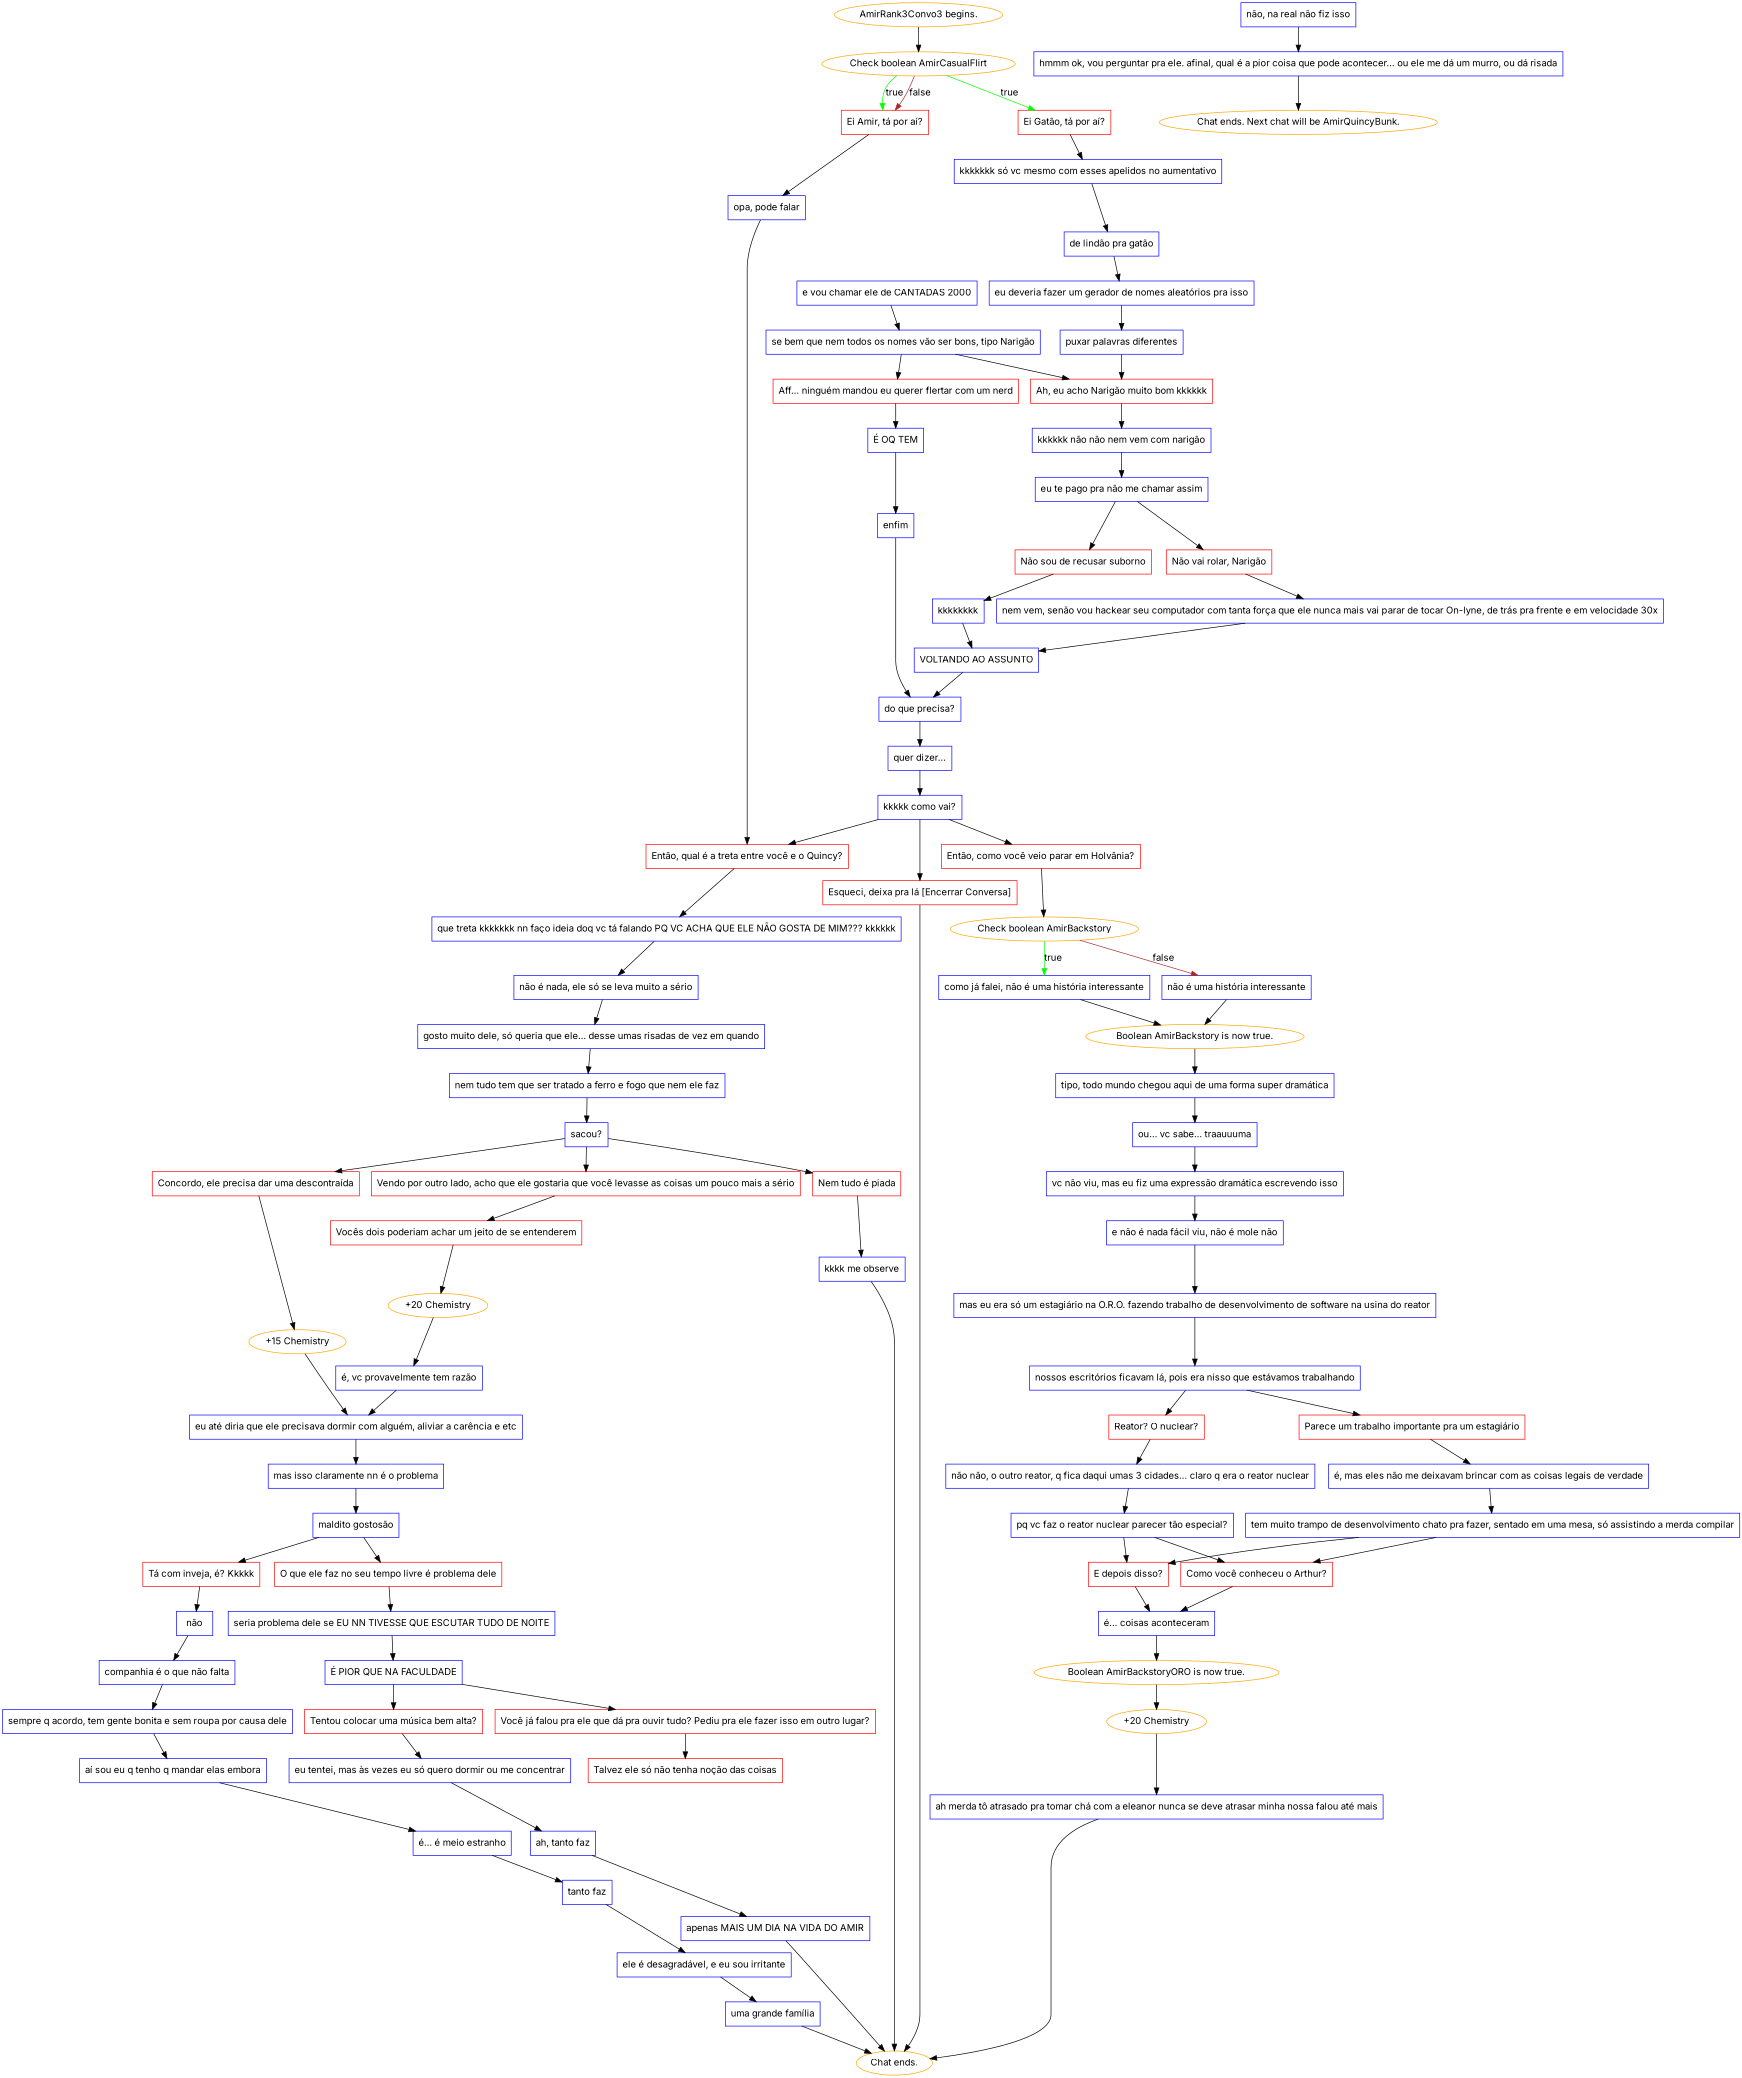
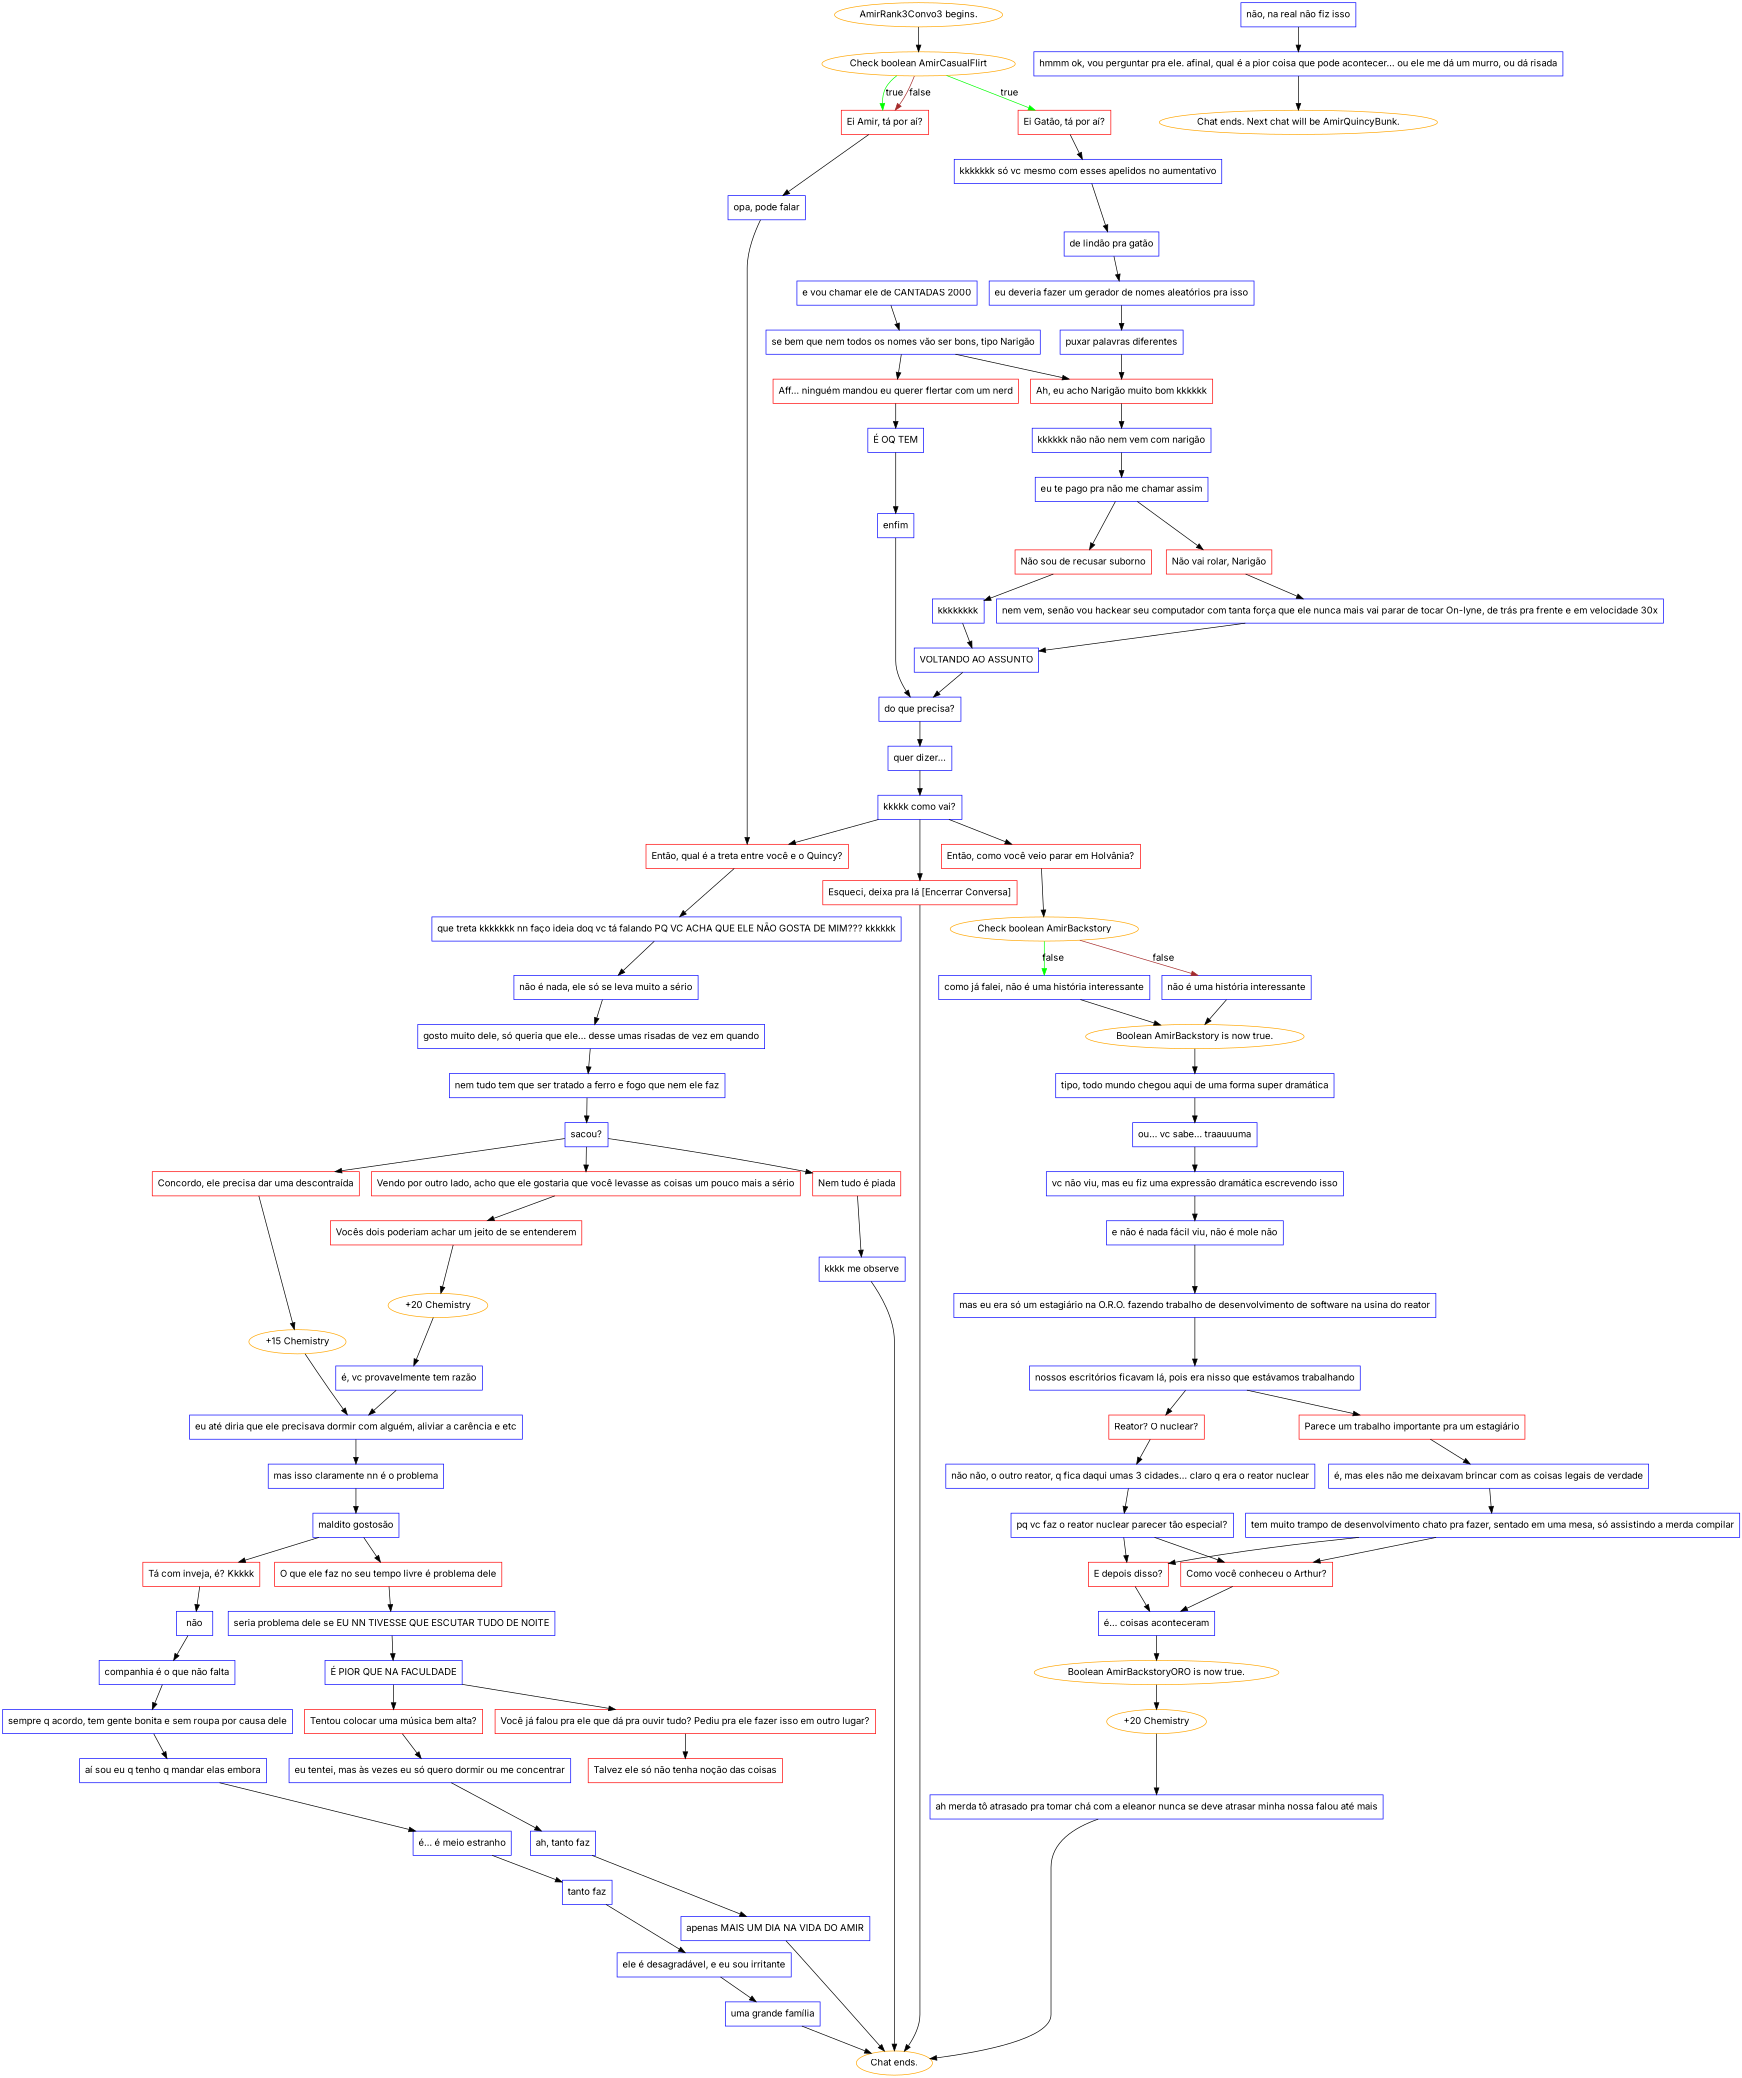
(1053, 958) -> (1053, 958)
